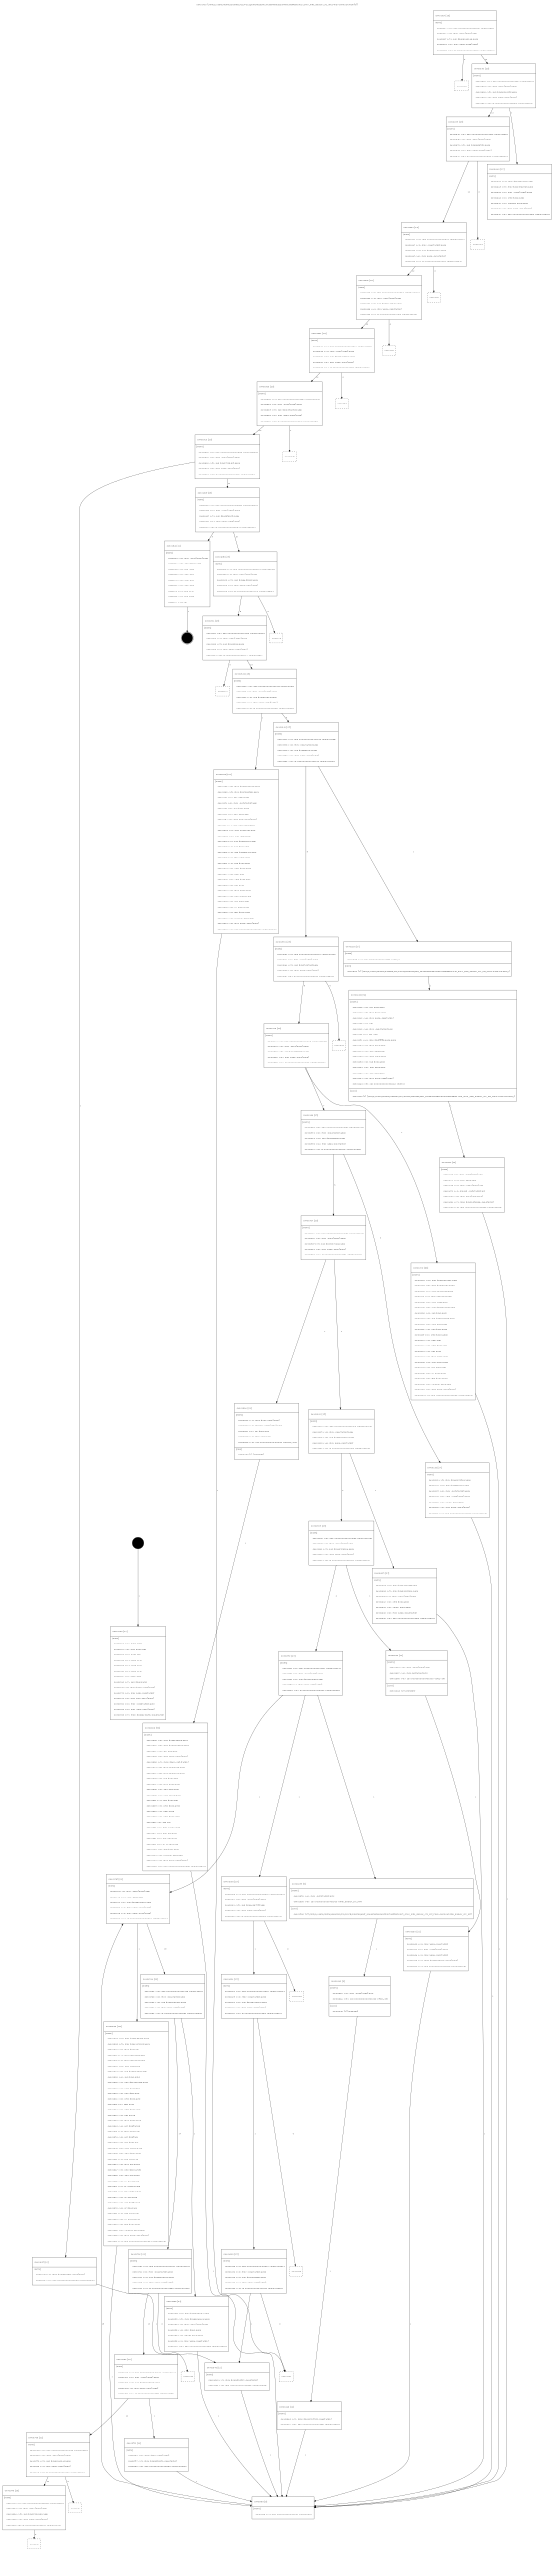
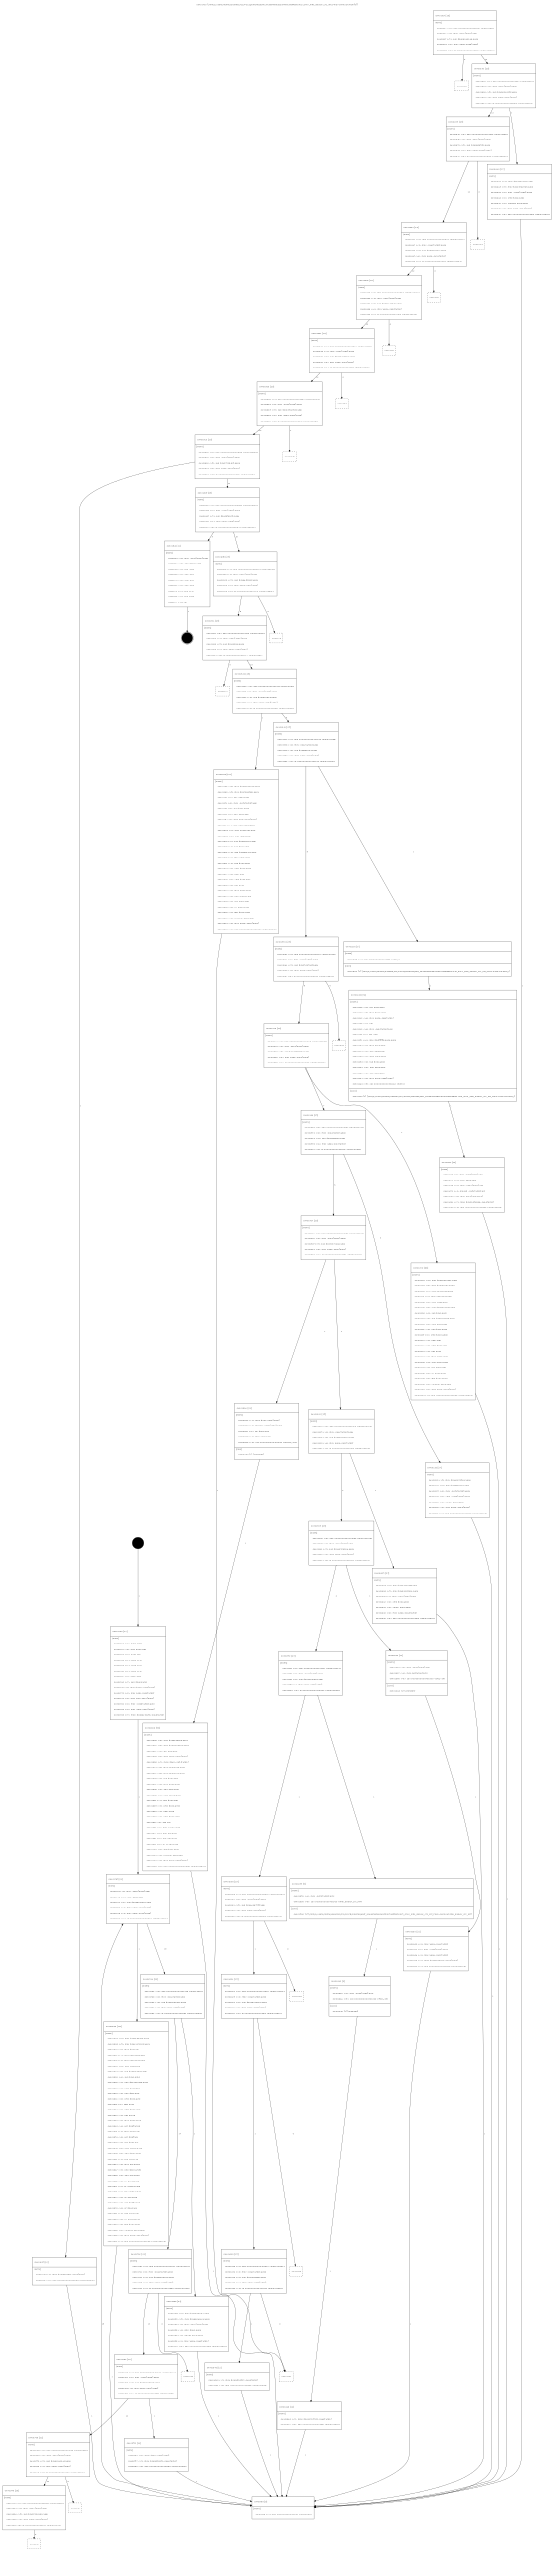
none -> (521, 1449)
(237, 1801) -> (138, 1796)
(153, 2327) -> (93, 2460)
